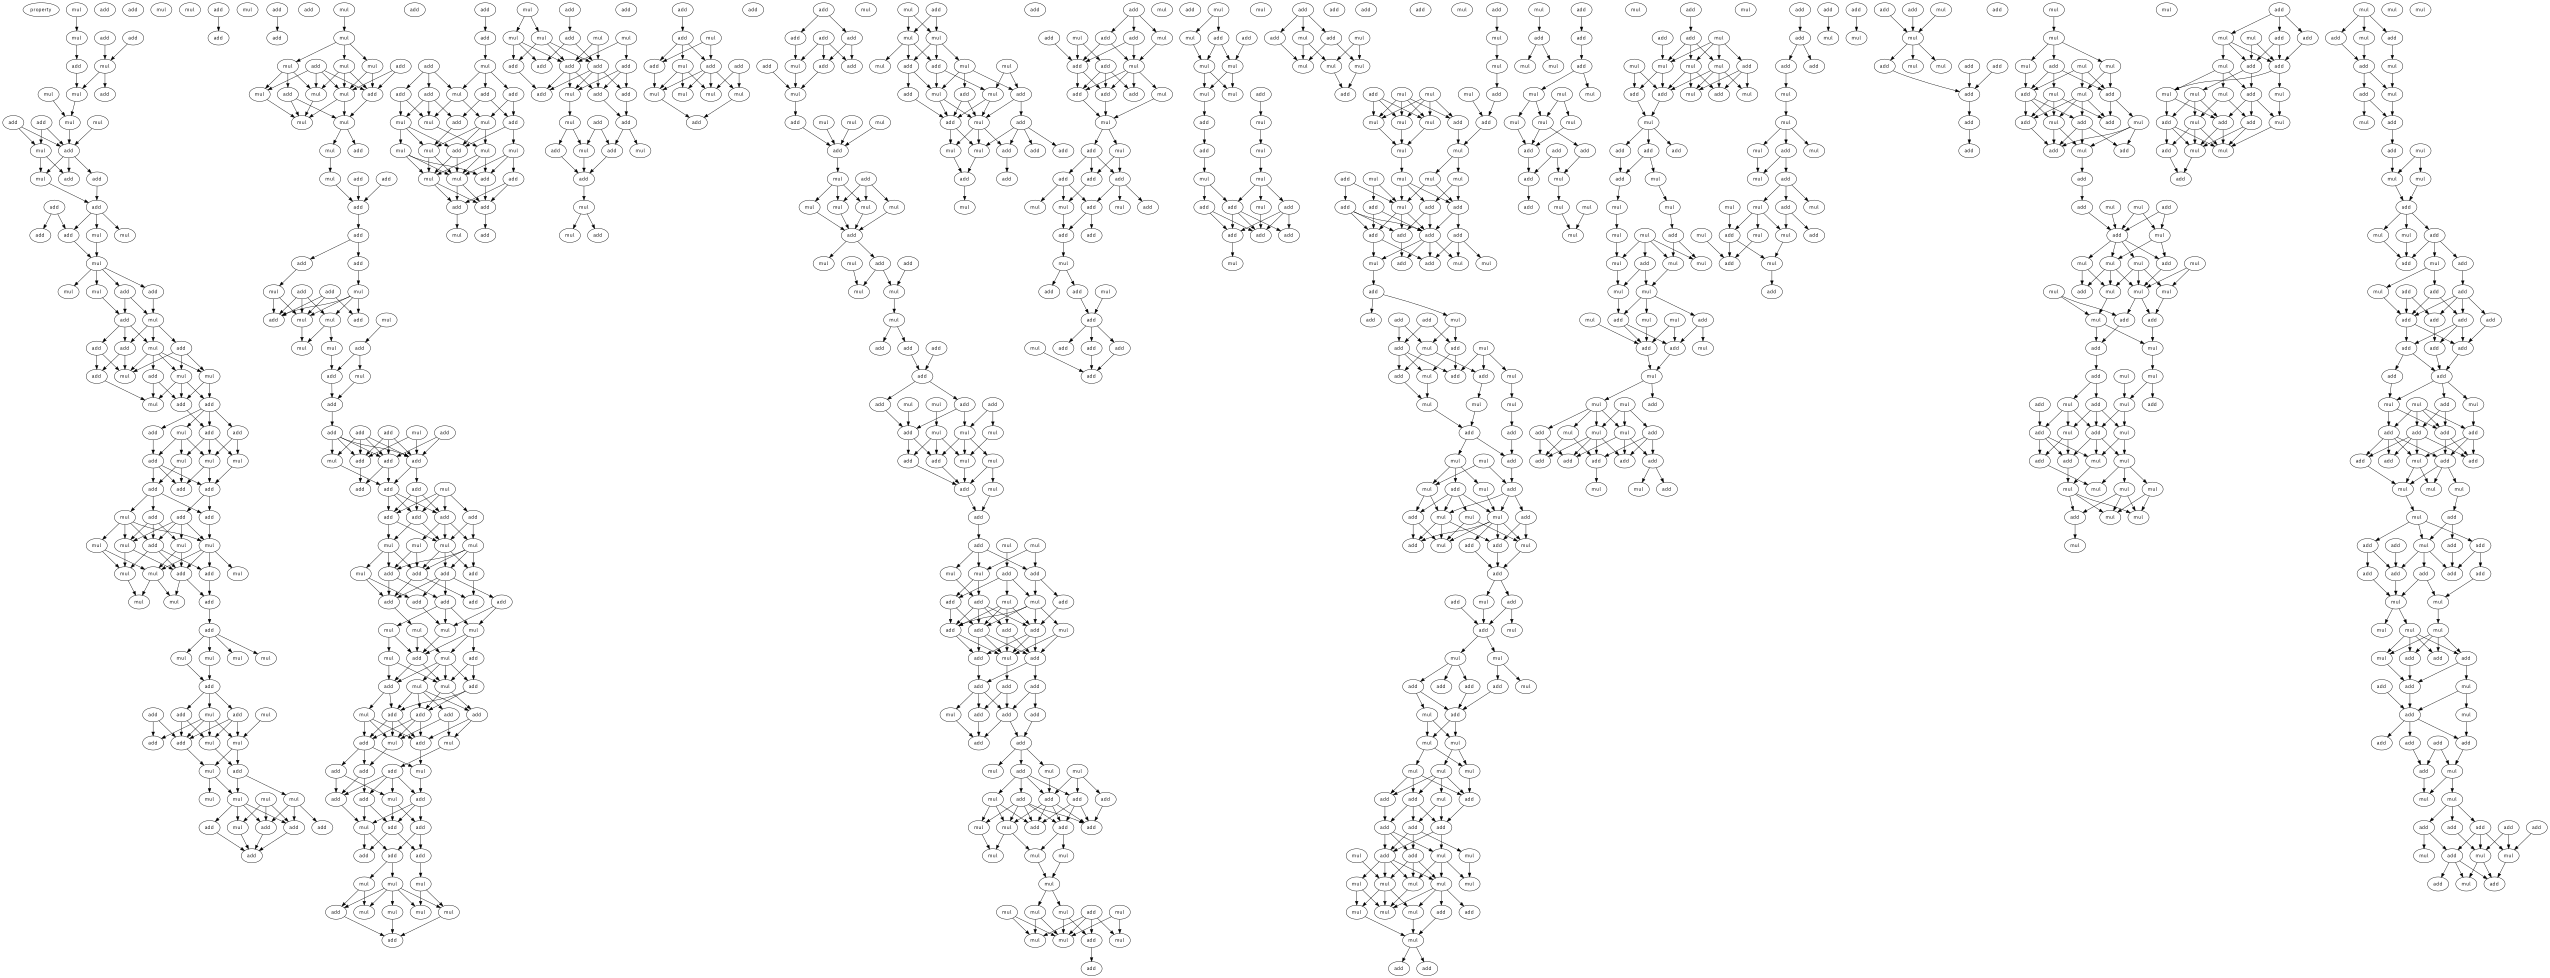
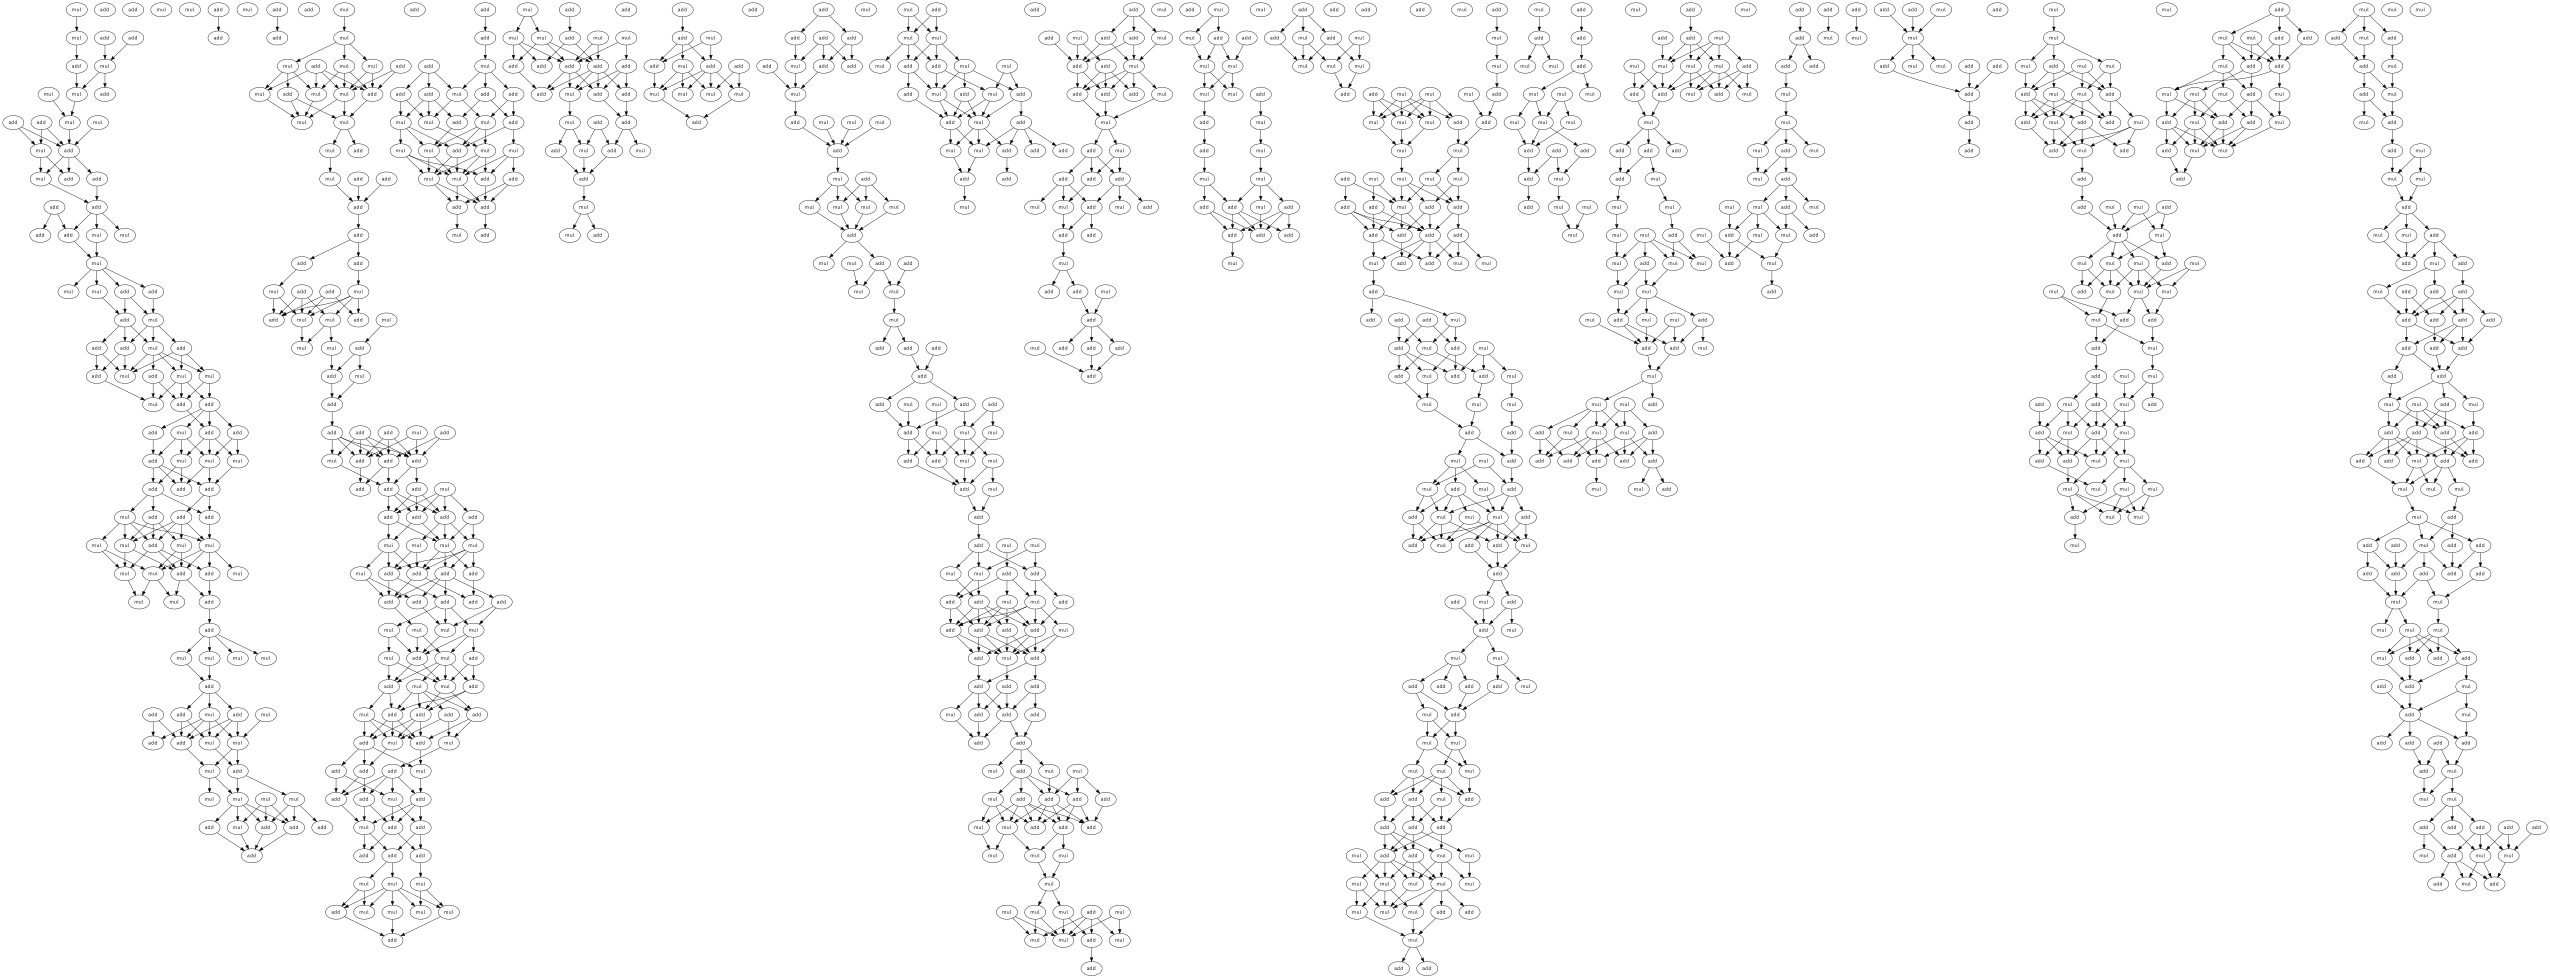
(41, 10) -> none
